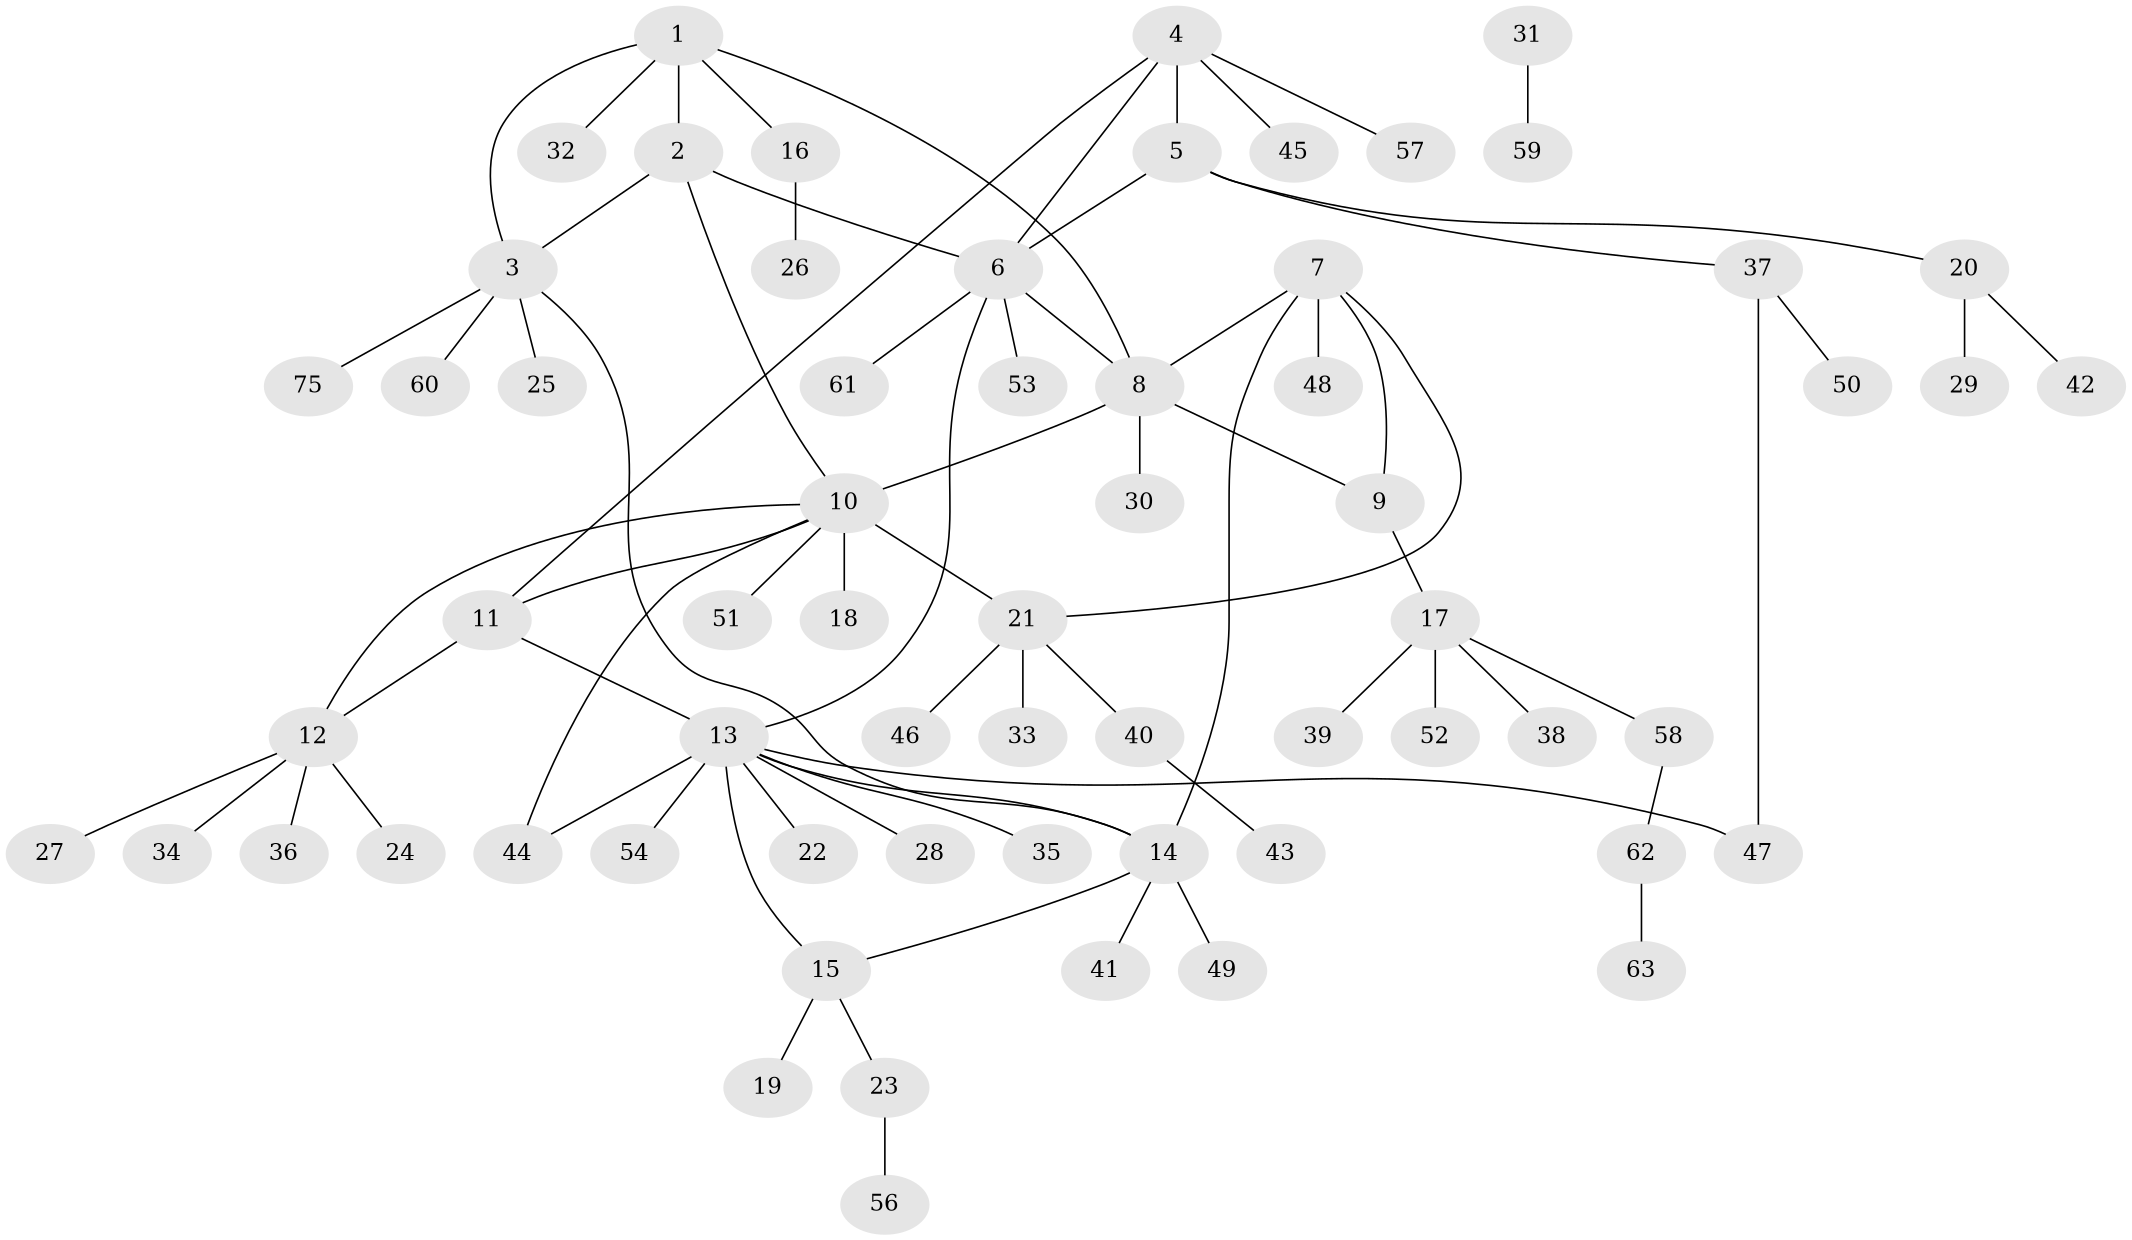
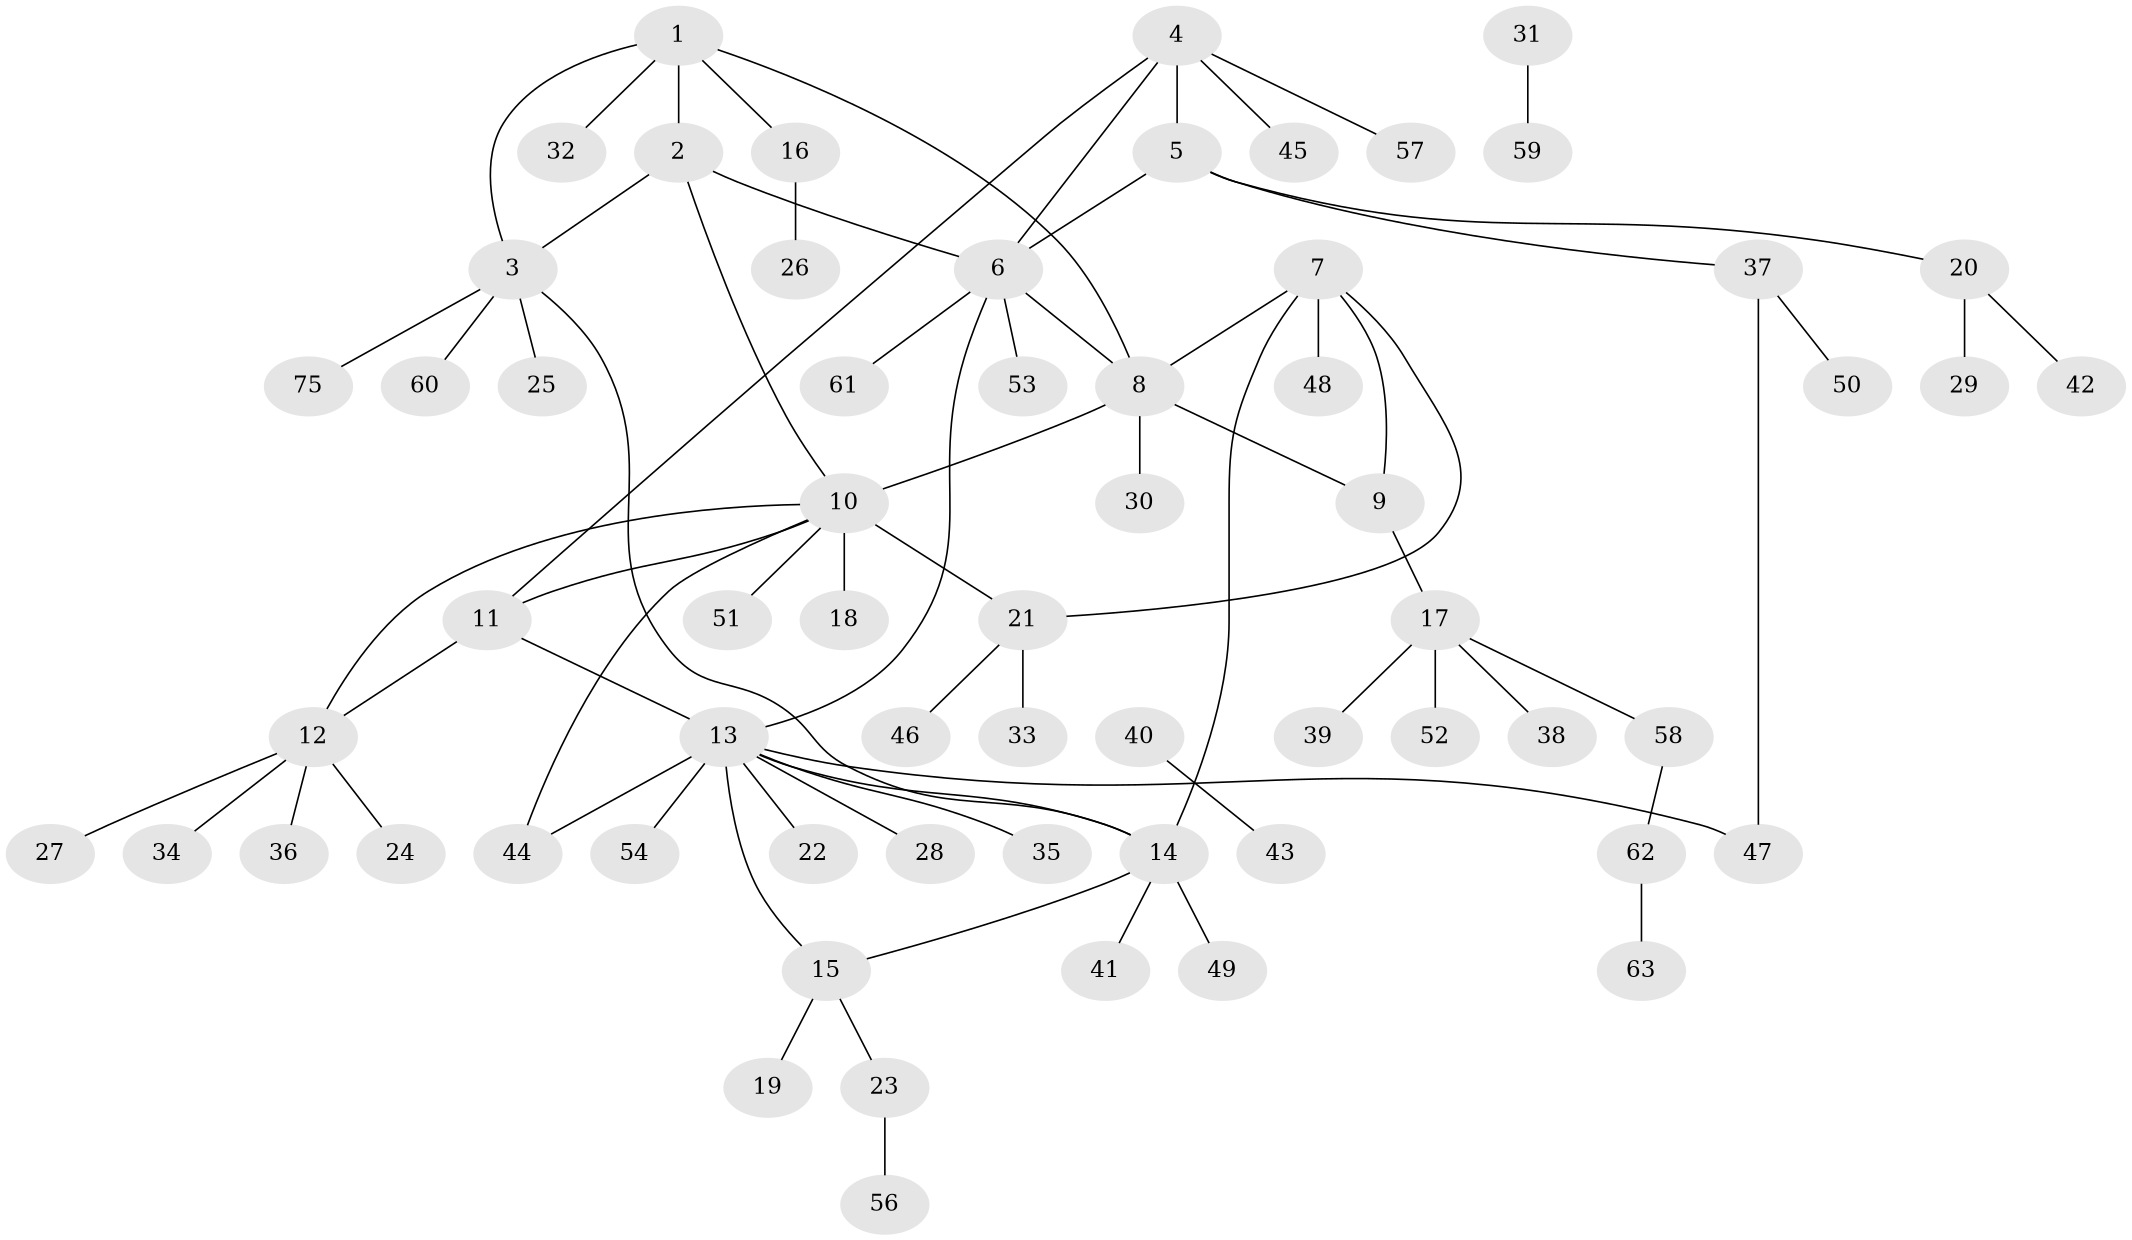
(1081, 678) -> none
